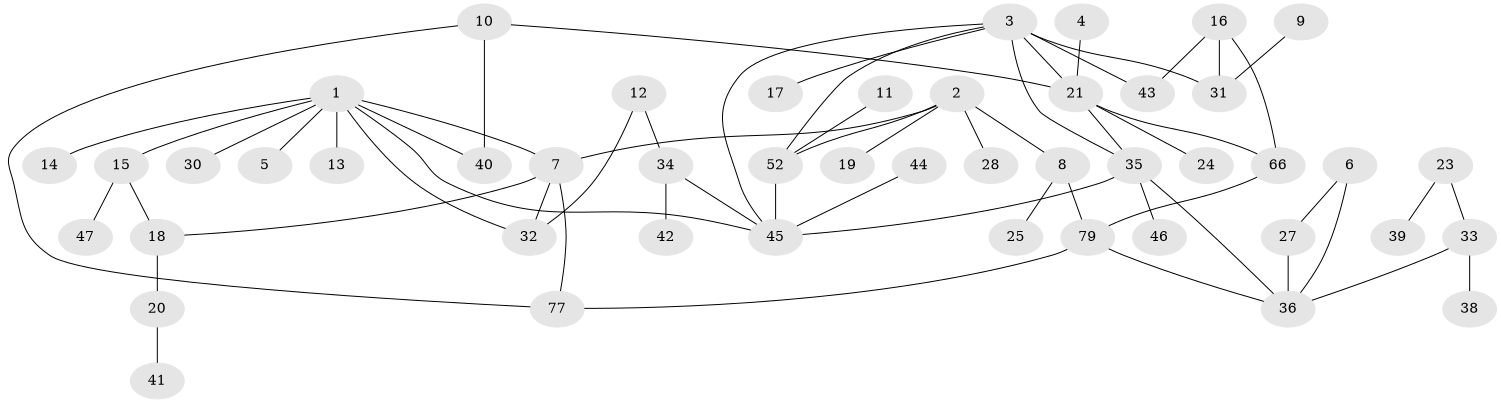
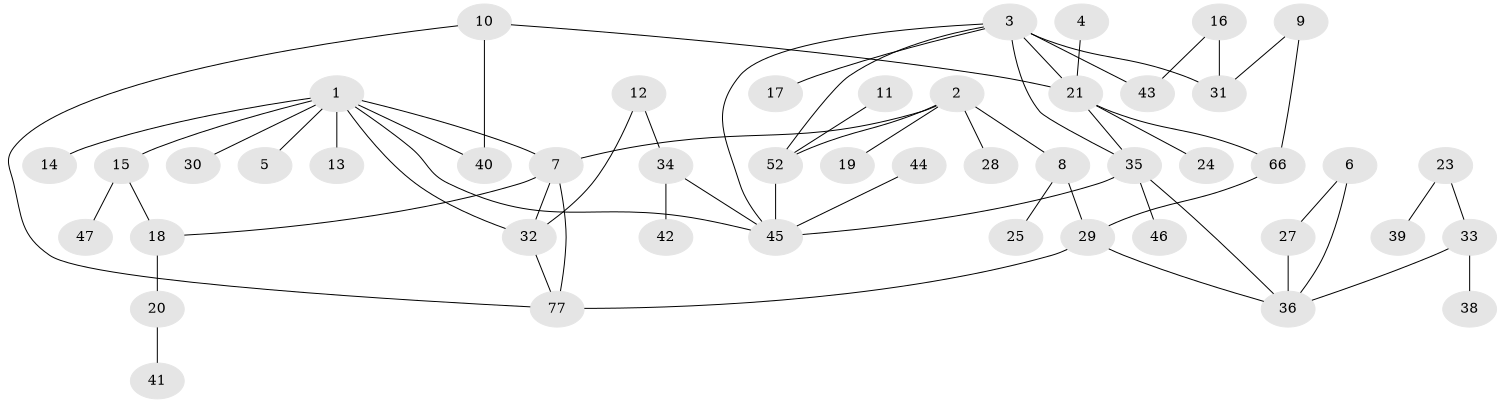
(1261, 90) -> (1291, 94)
(1088, 237) -> (1088, 237)
none -> (543, 273)
